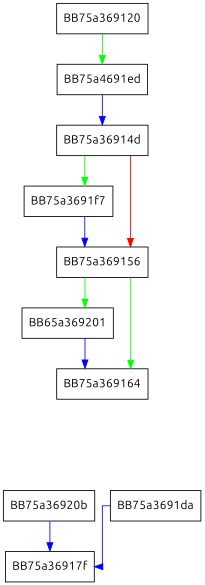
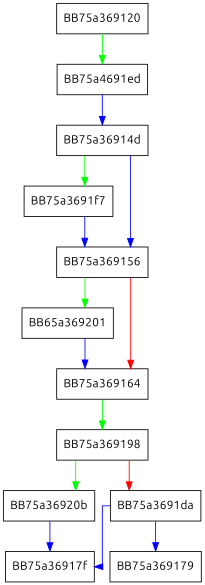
(130, 197) -> (130, 197)
(131, 319) -> (131, 319)
none -> (102, 445)
none -> (156, 567)
